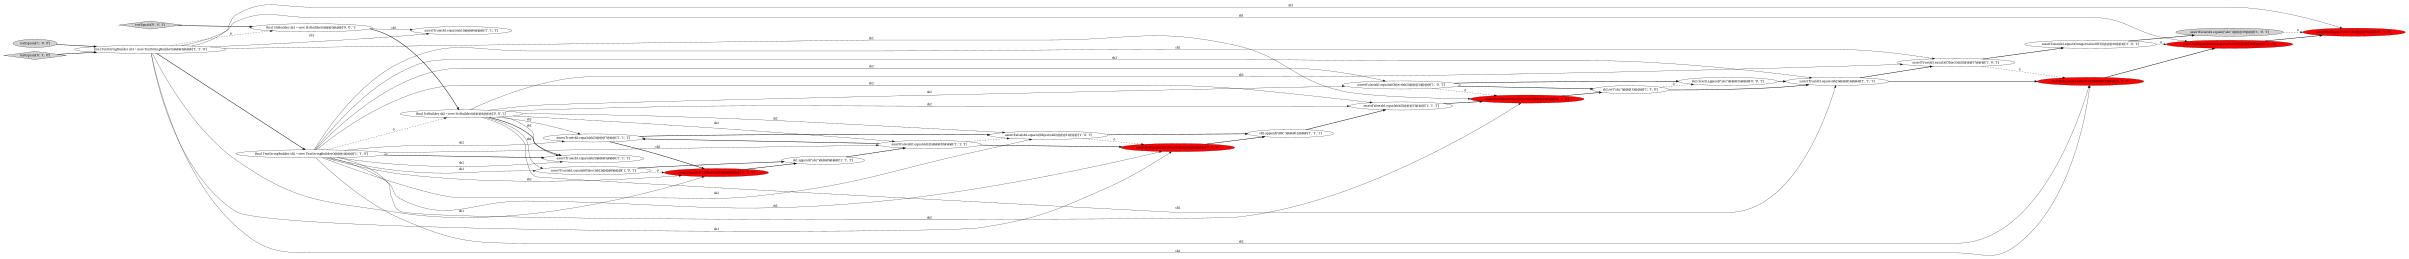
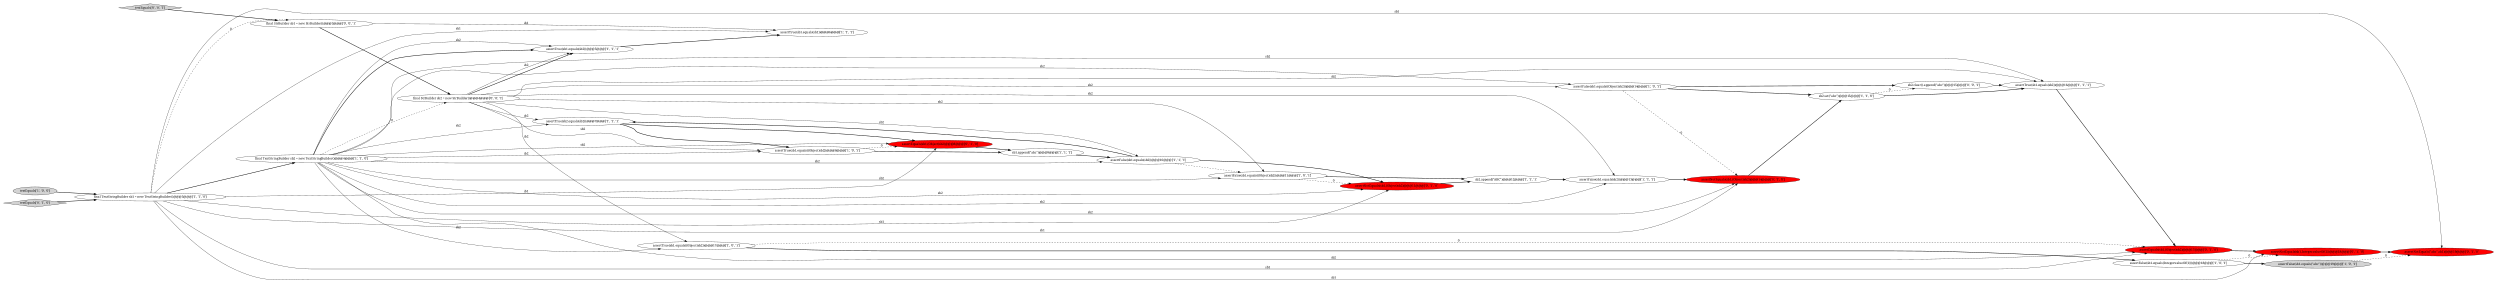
none -> (699, 41)
(1895, 72) -> none
(822, 134) -> (702, 141)
